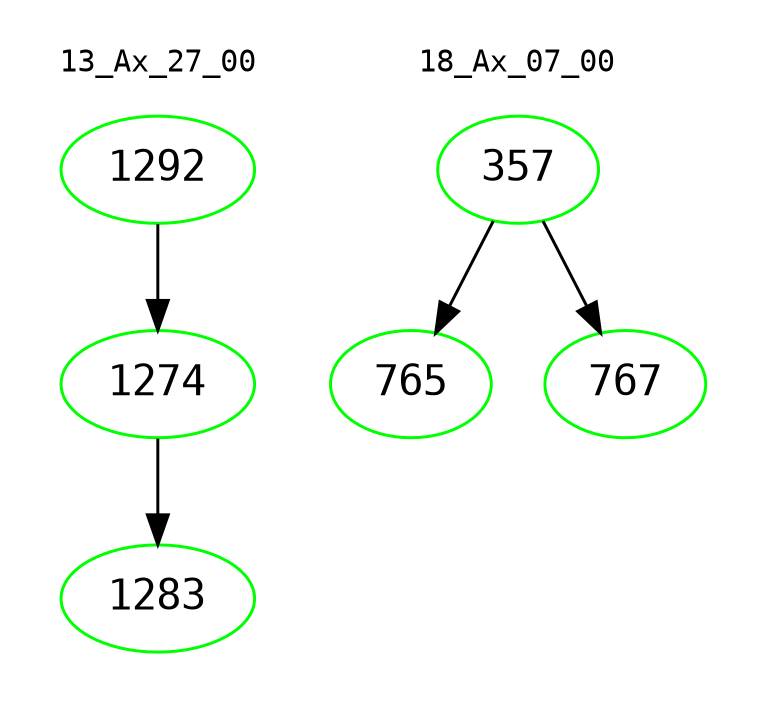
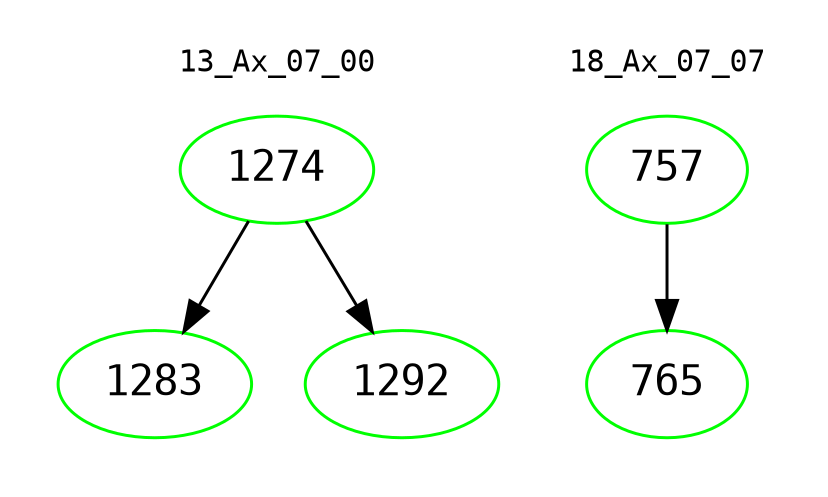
(159, 64) -> (278, 64)
(518, 64) -> (669, 64)
(518, 170) -> (667, 170)
(158, 262) -> (331, 263)
(625, 384) -> none
